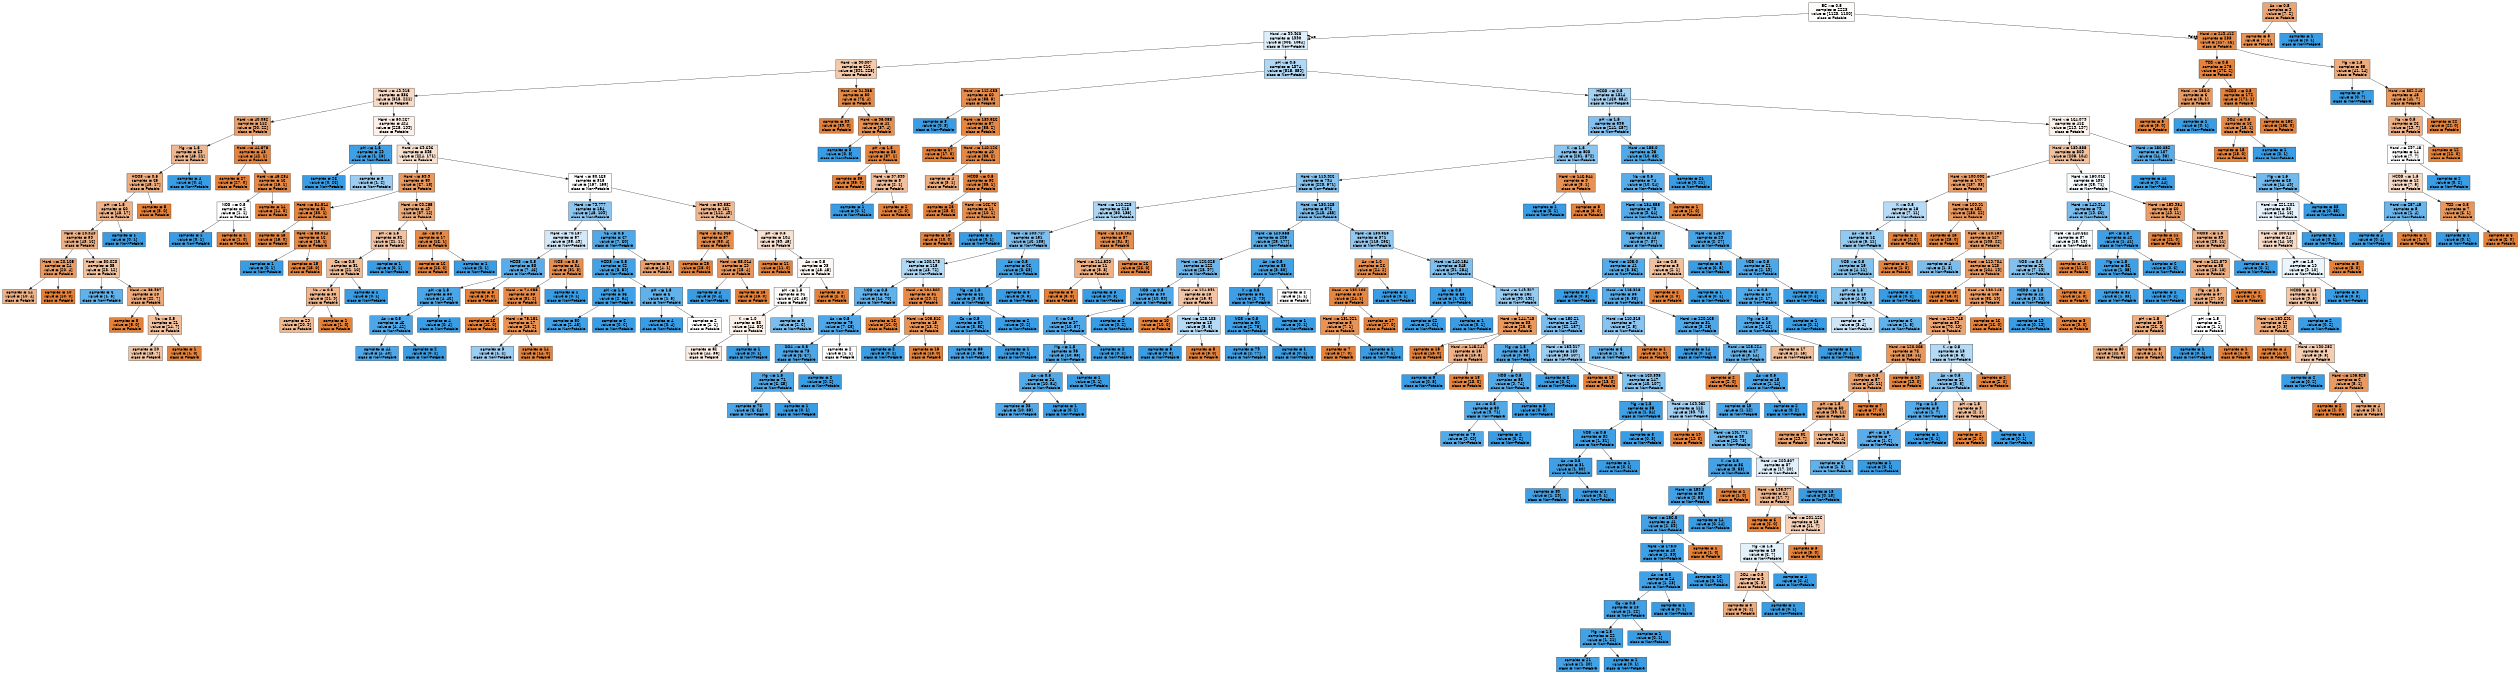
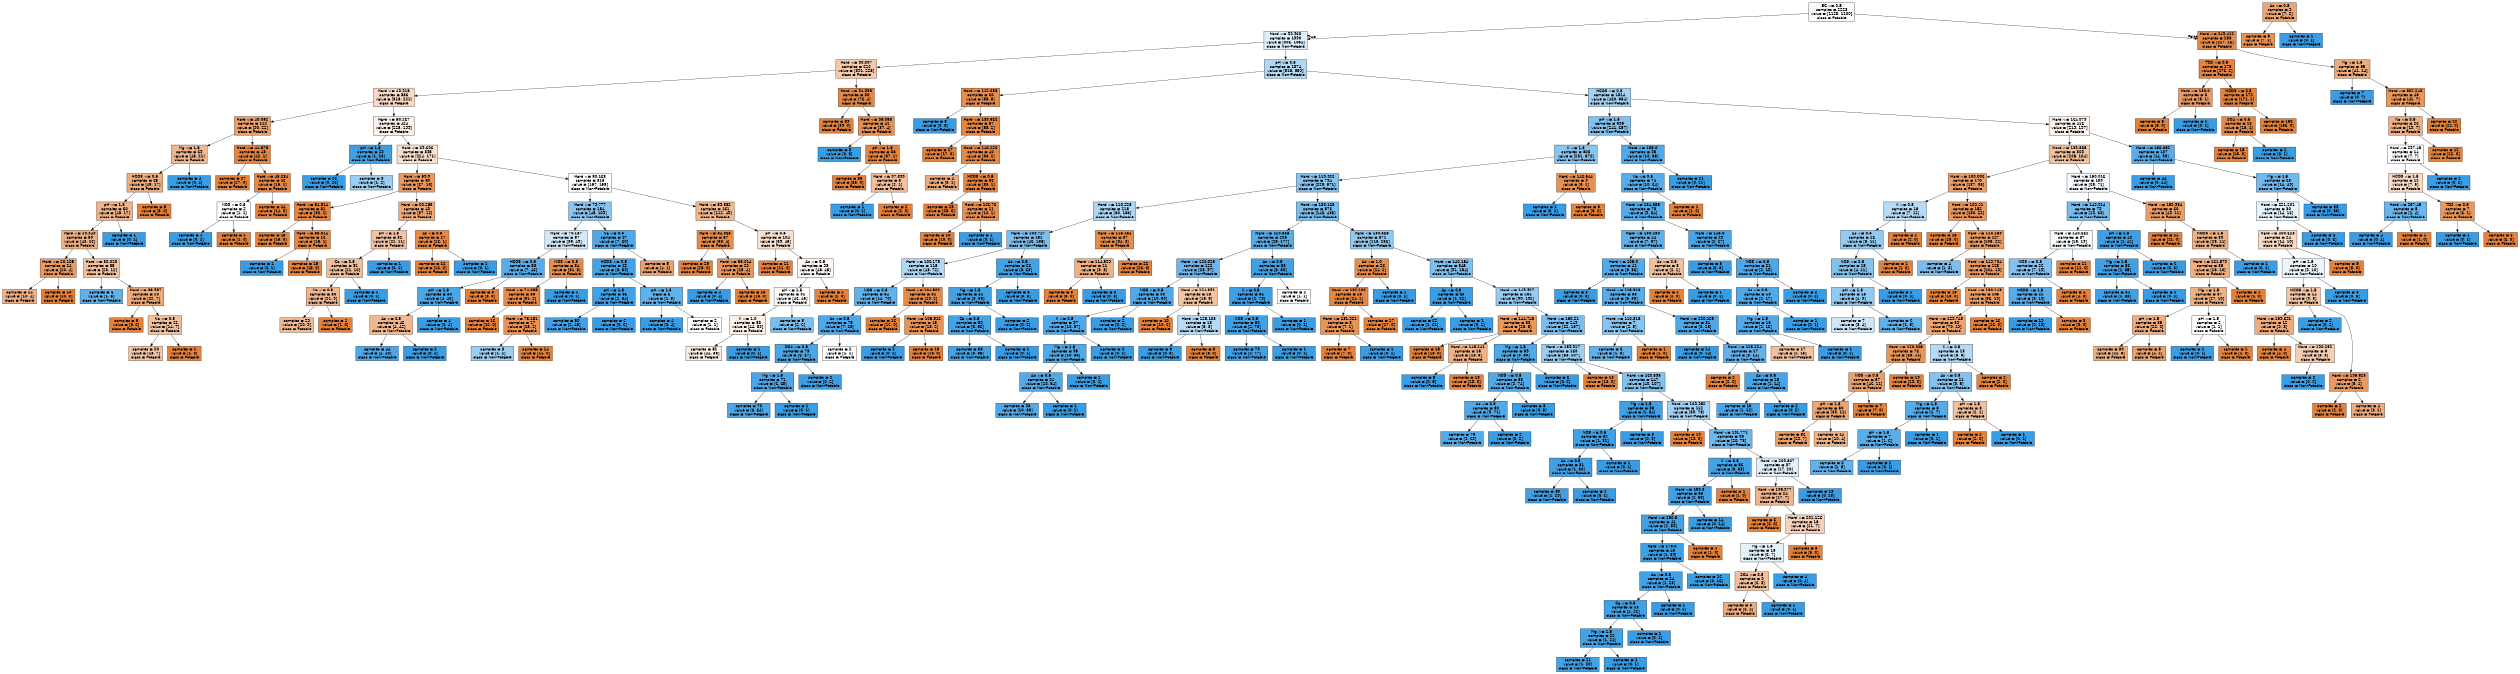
(424, 224) -> none
(391, 325) -> (391, 325)
(2331, 367) -> (2350, 329)
